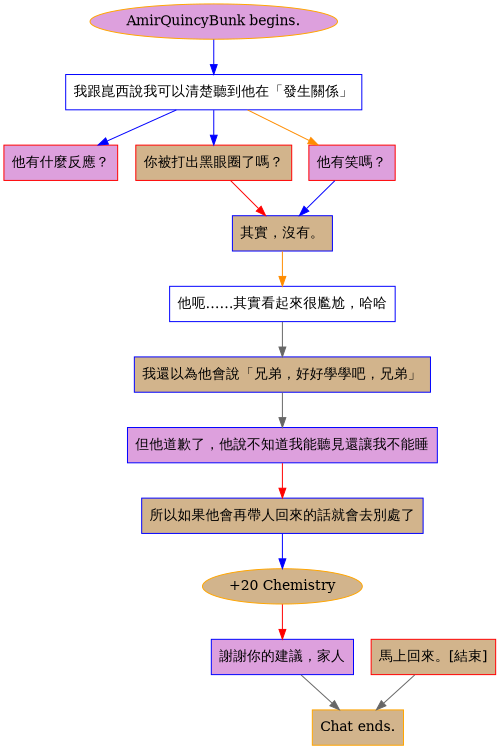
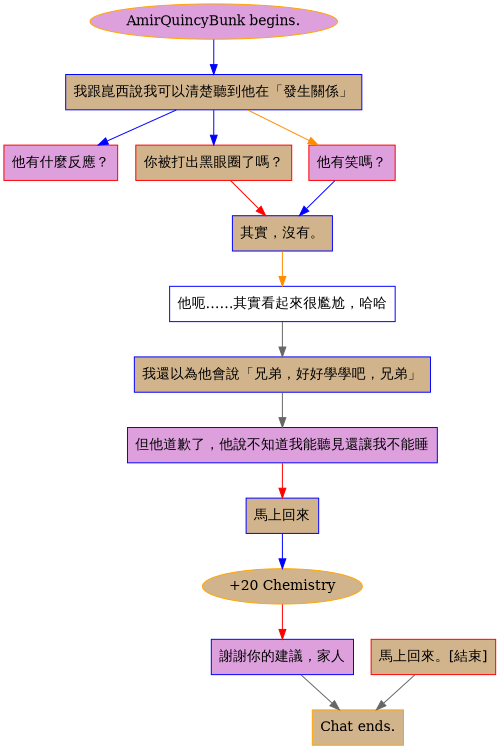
(214, 92) -> (214, 92)
(282, 516) -> (282, 516)
